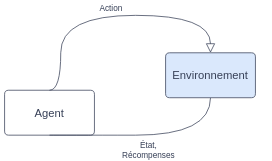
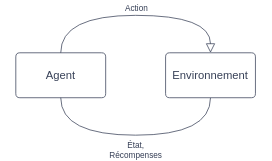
(210, 75) -> (210, 75)
(49, 113) -> (60, 75)
